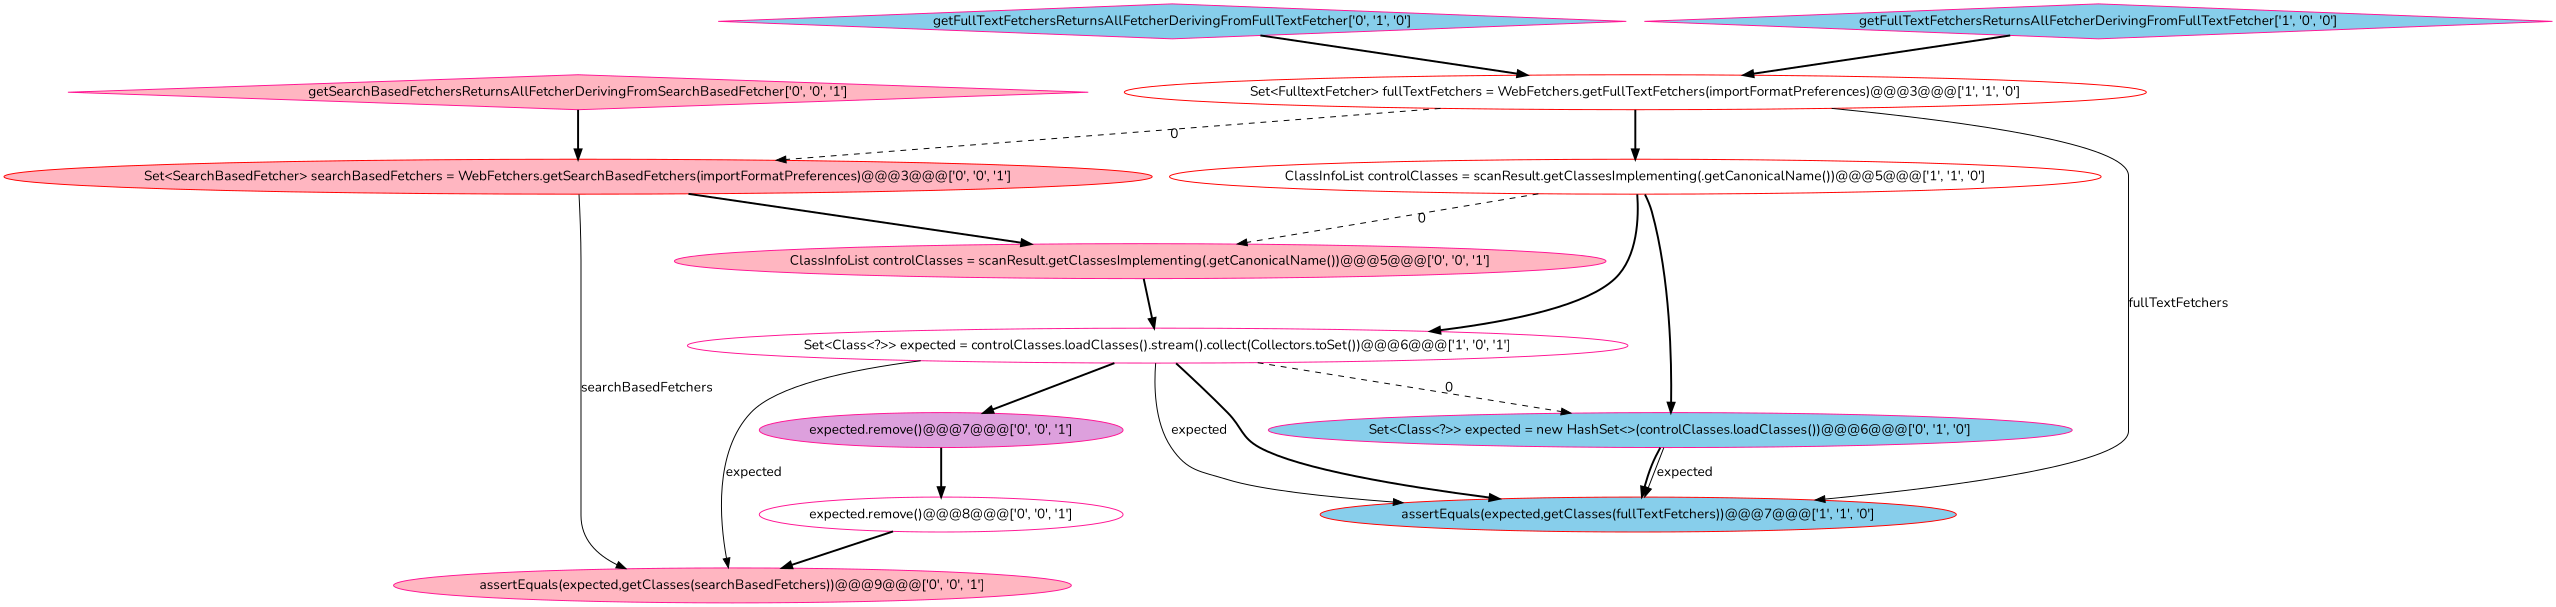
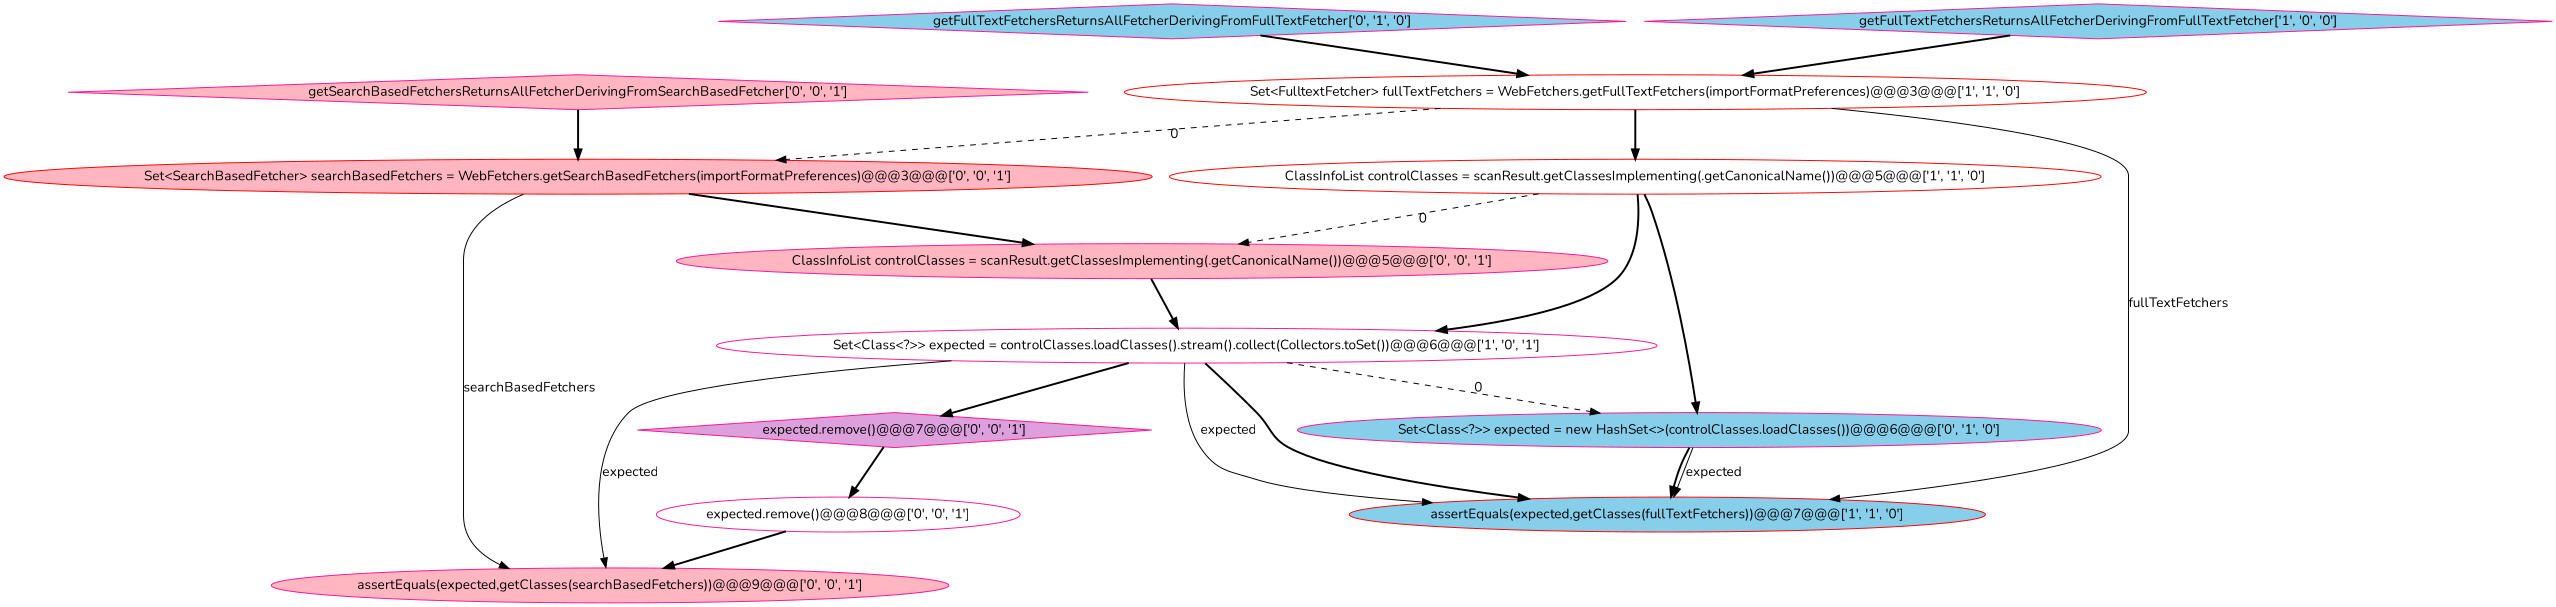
(941, 430) -> (895, 430)
